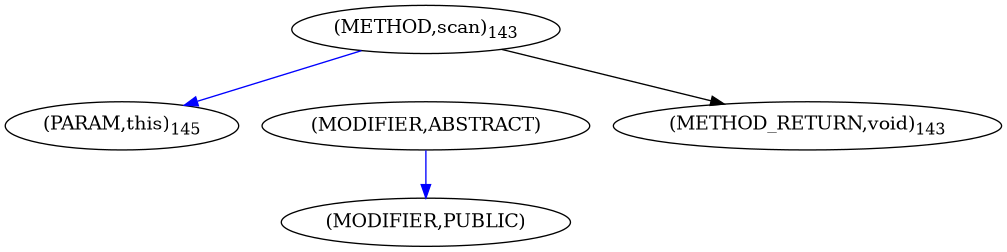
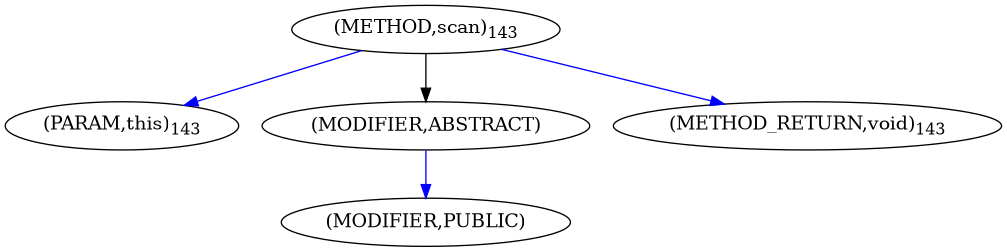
none -> (426, 71)
(606, 75) -> (606, 75)
(186, 124) -> (186, 124)
